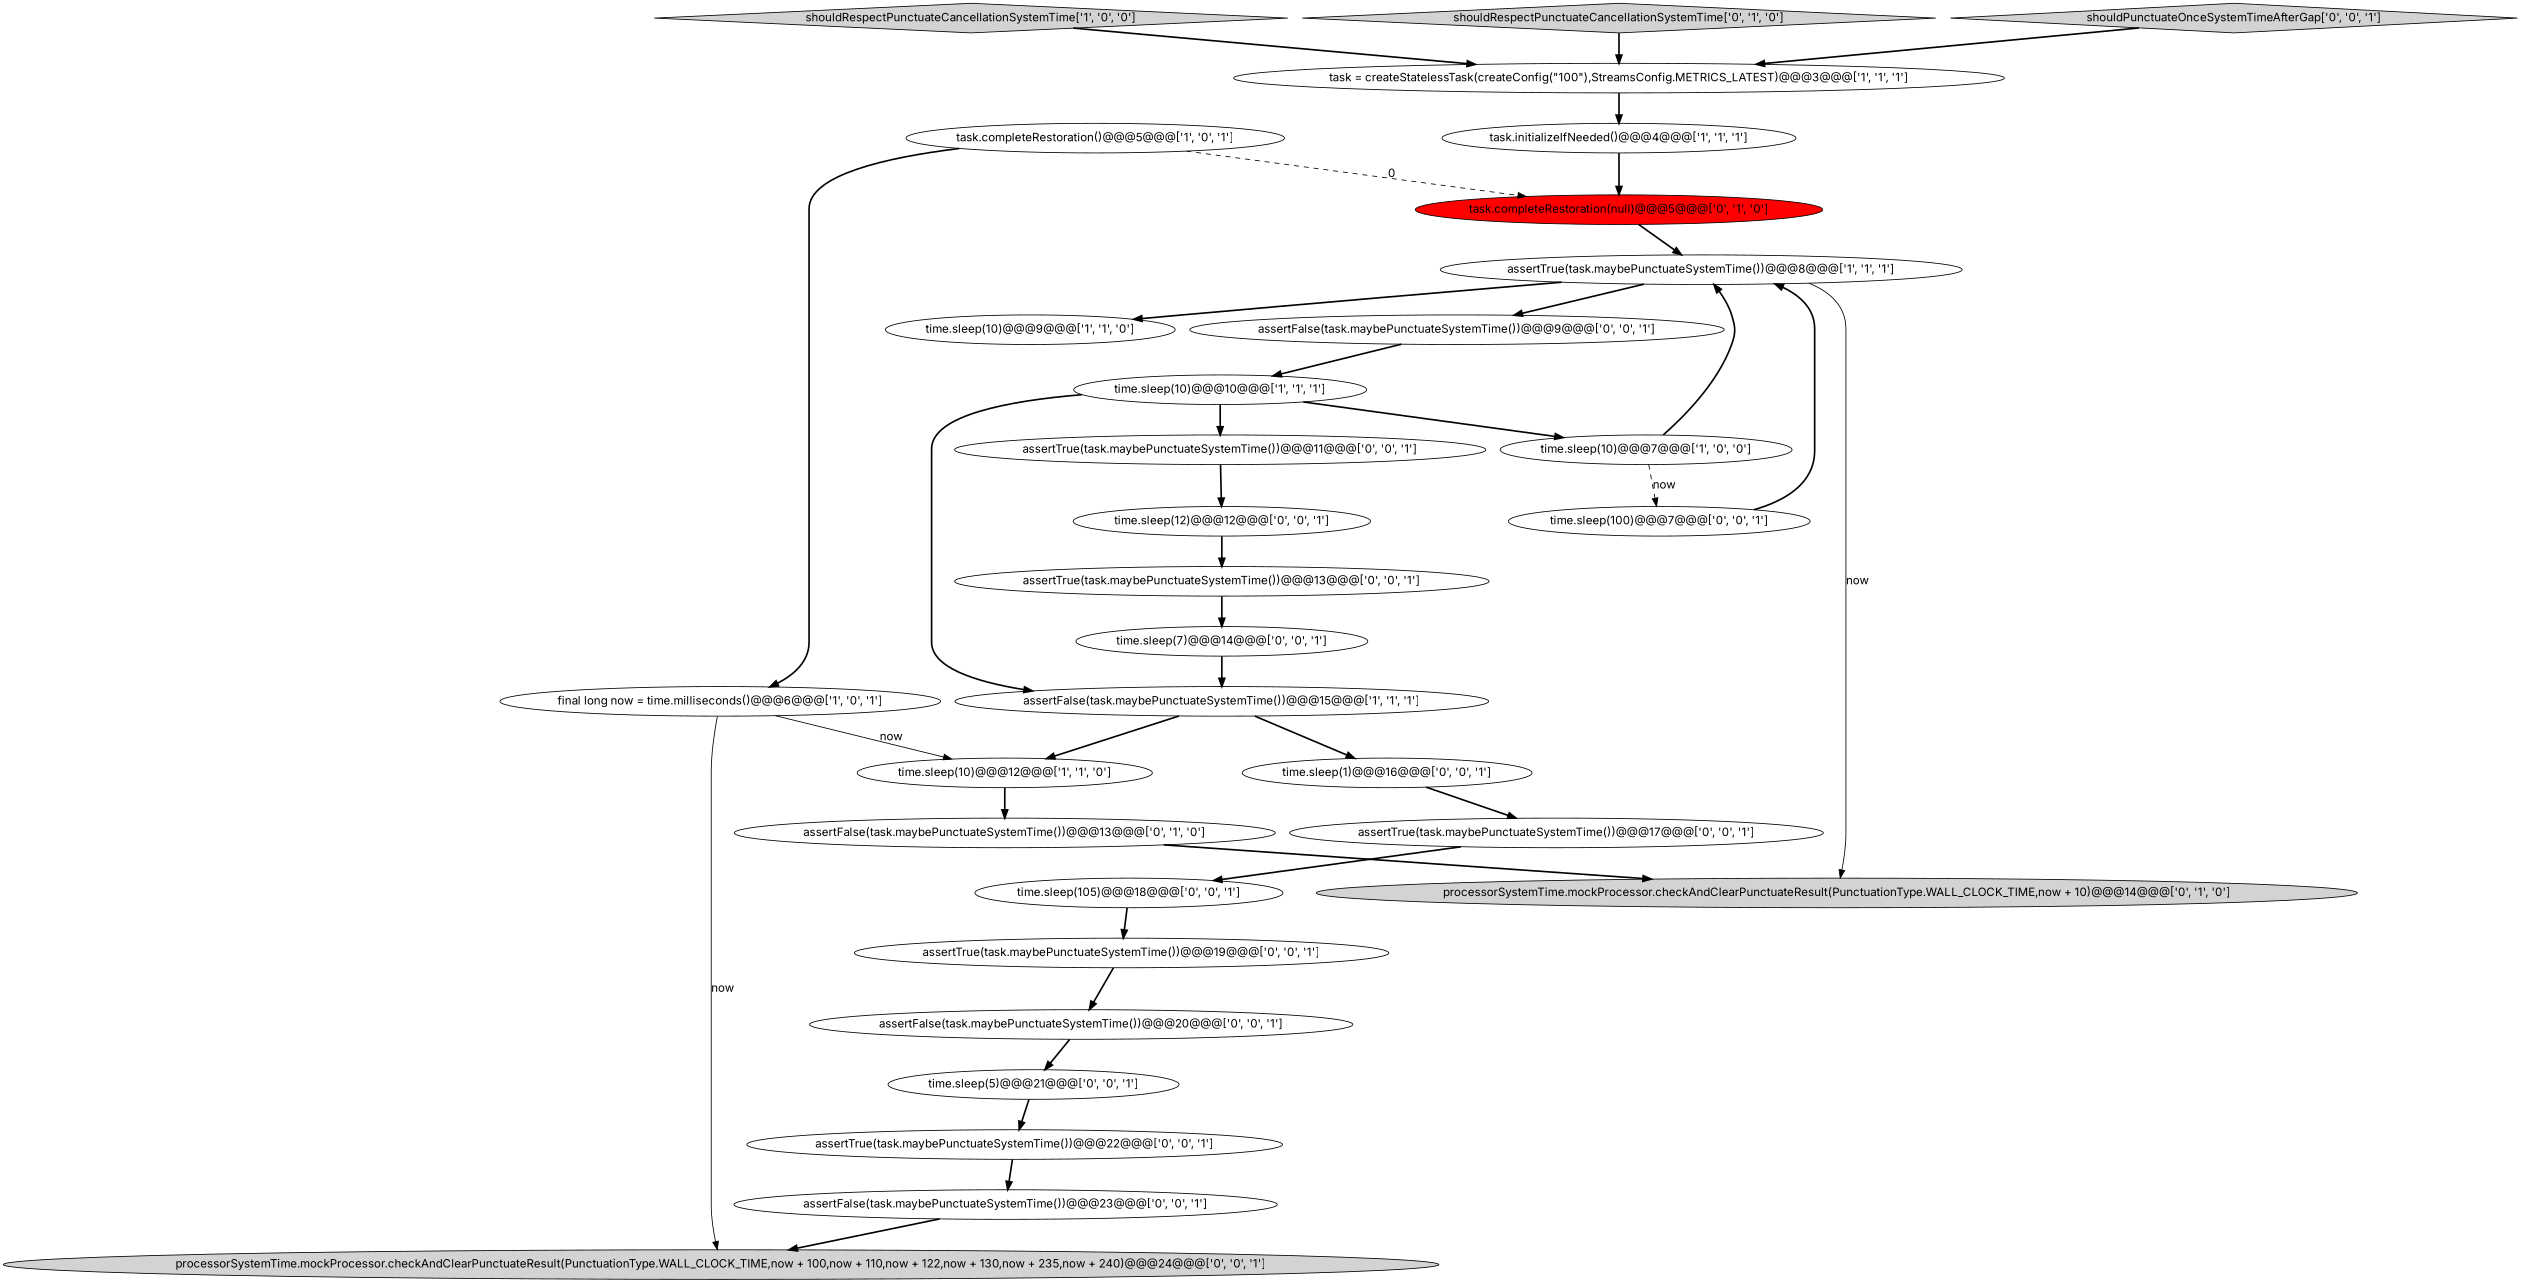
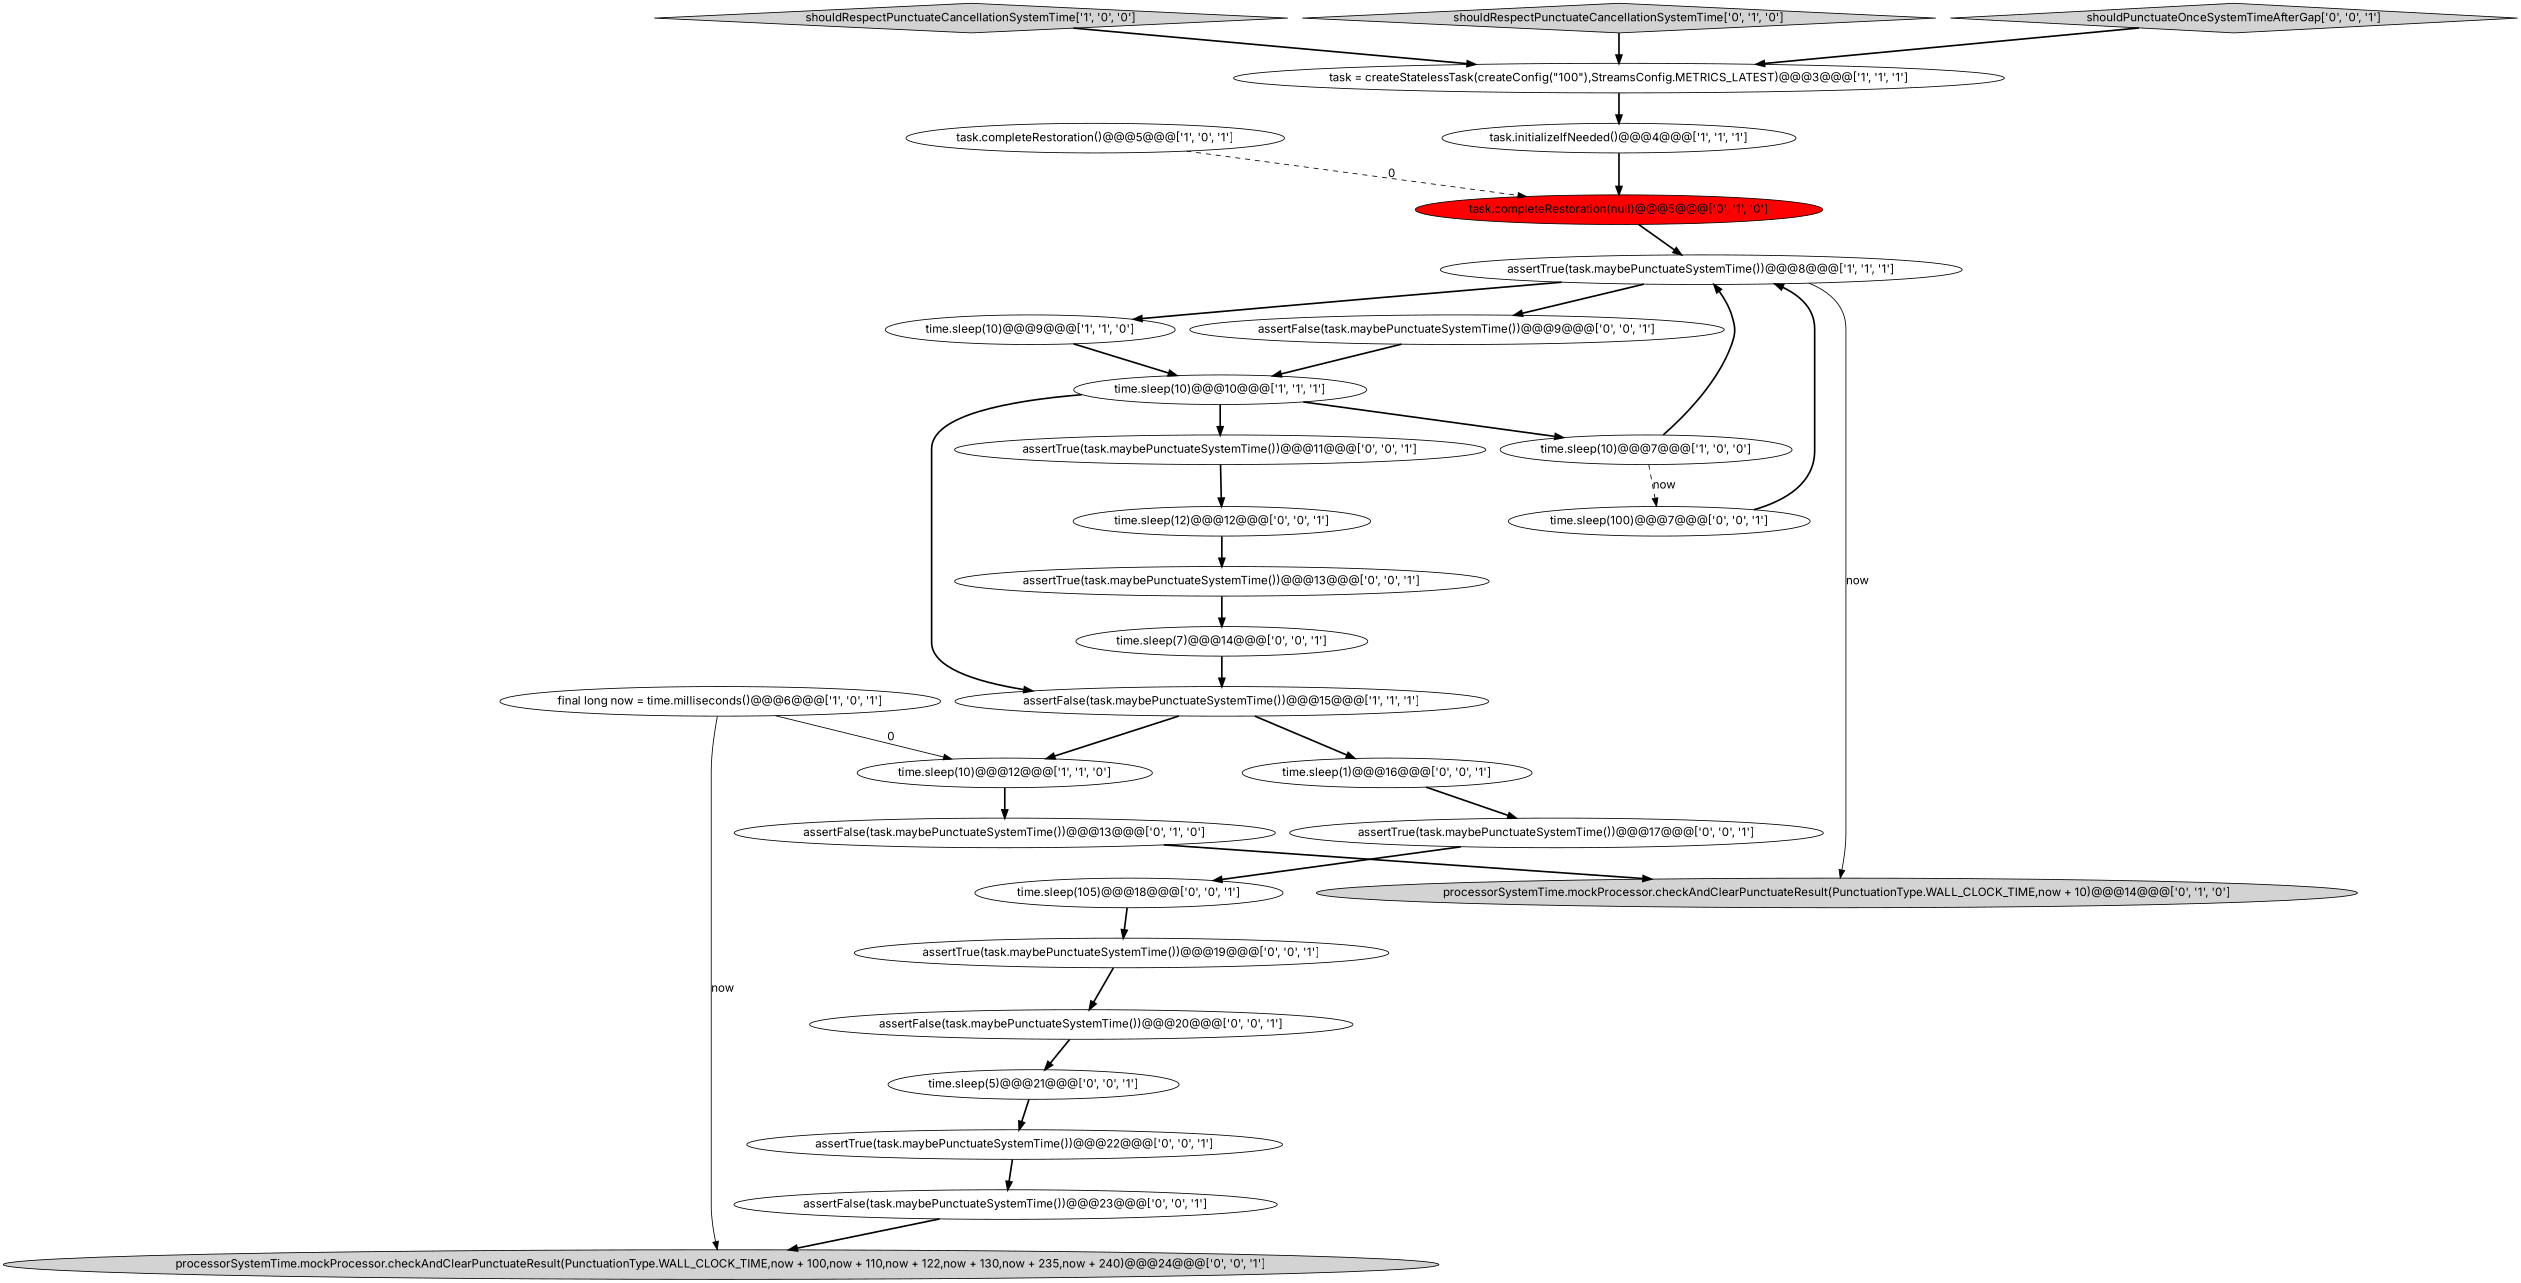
none -> (1121, 358)
(809, 368) -> none
(891, 737) -> (891, 737)
